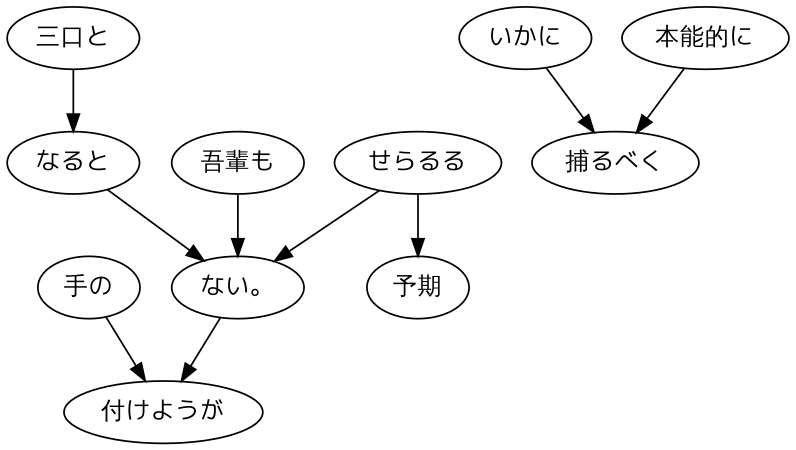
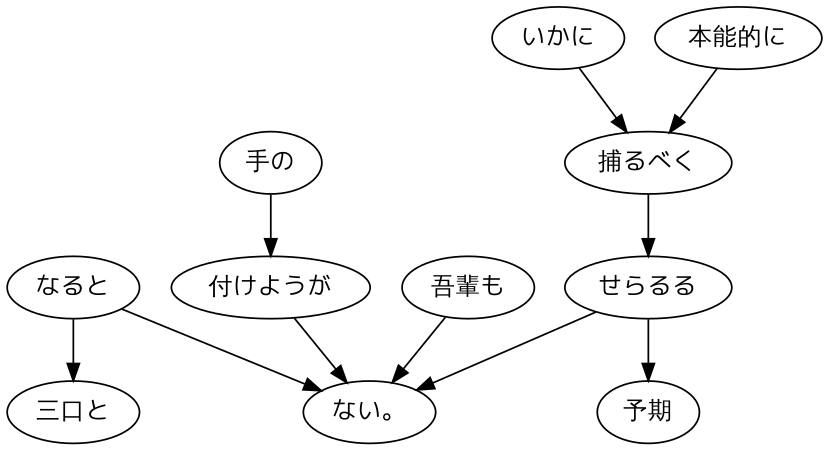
(73, 92) -> (73, 341)
none -> (648, 217)
(205, 342) -> (315, 344)
